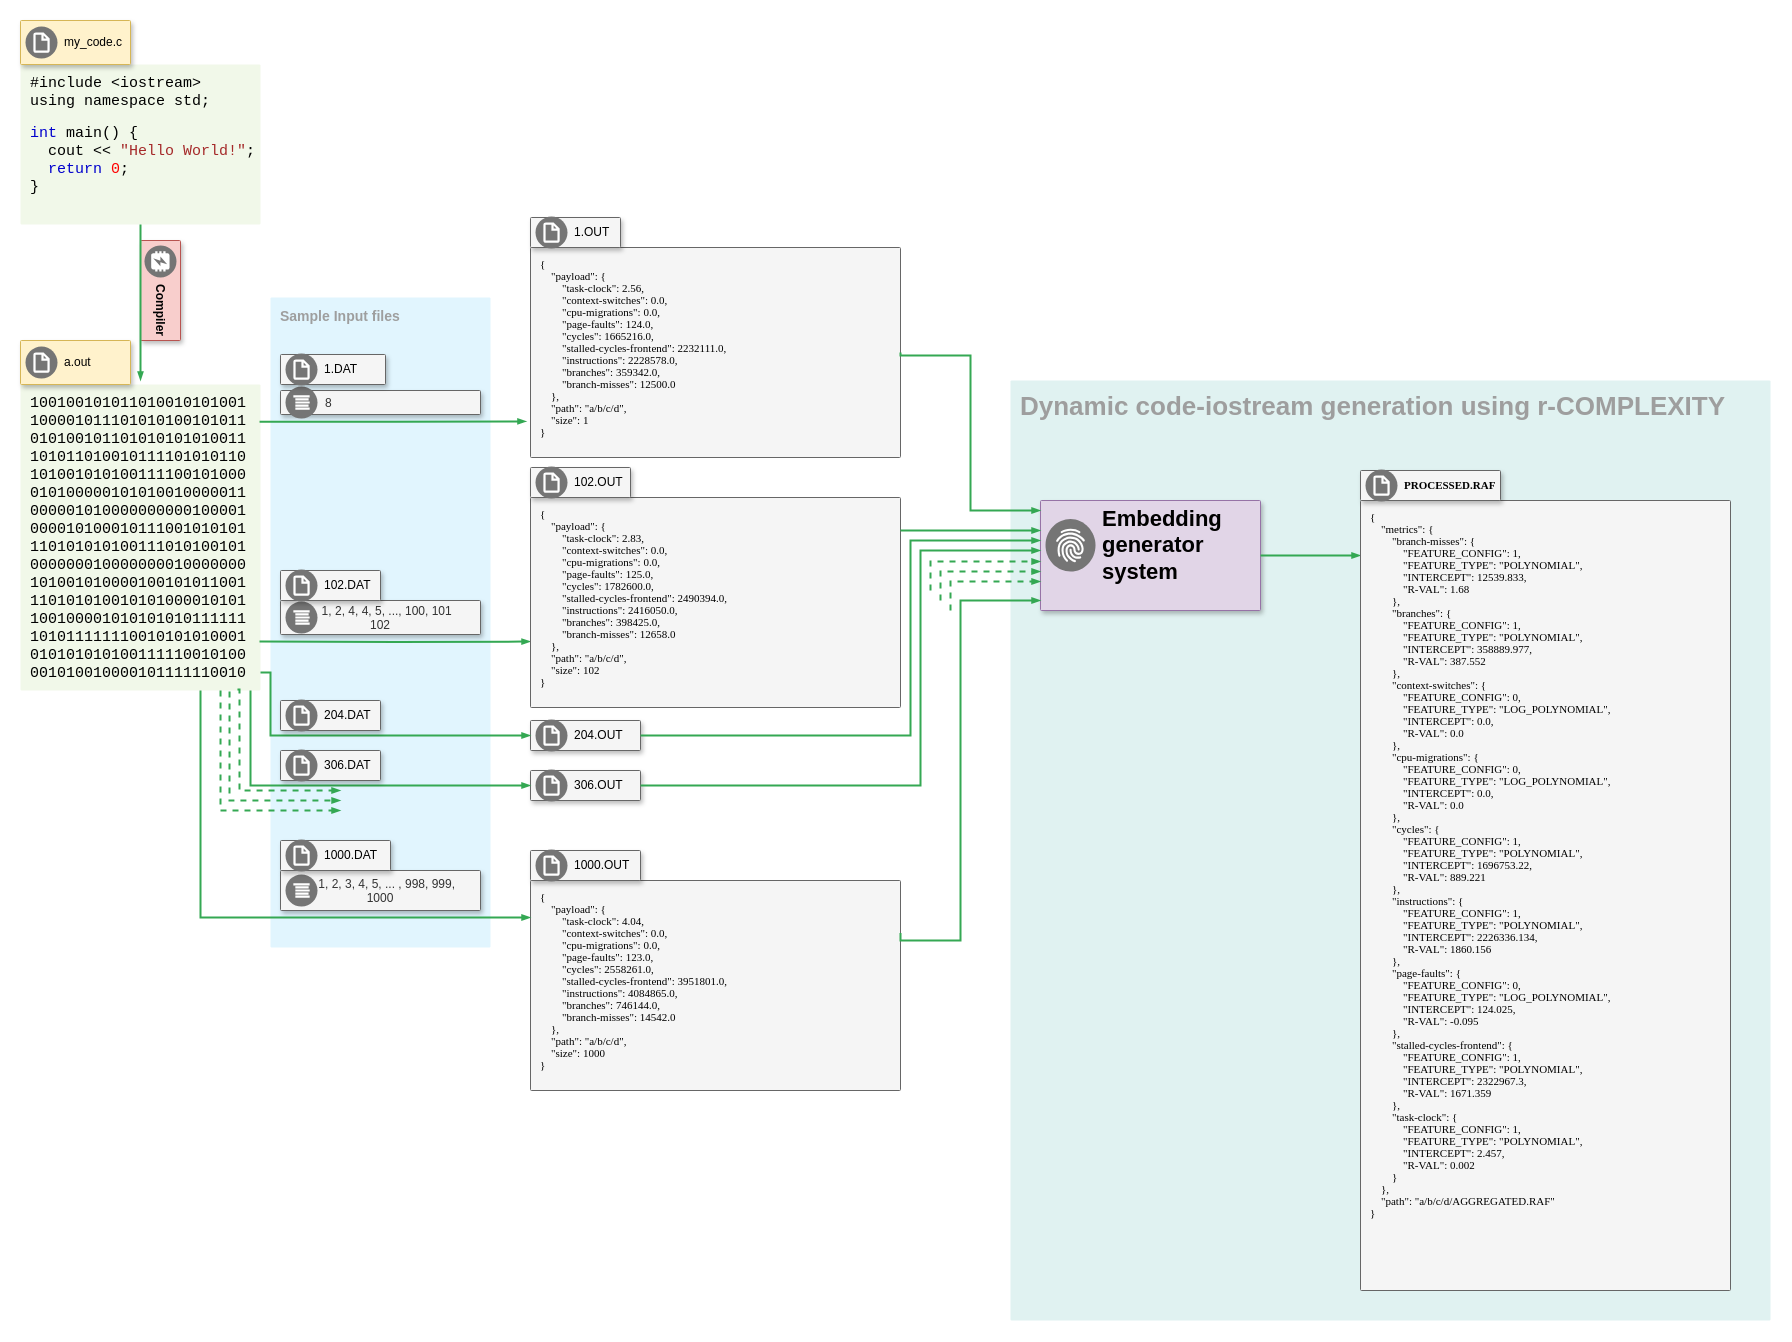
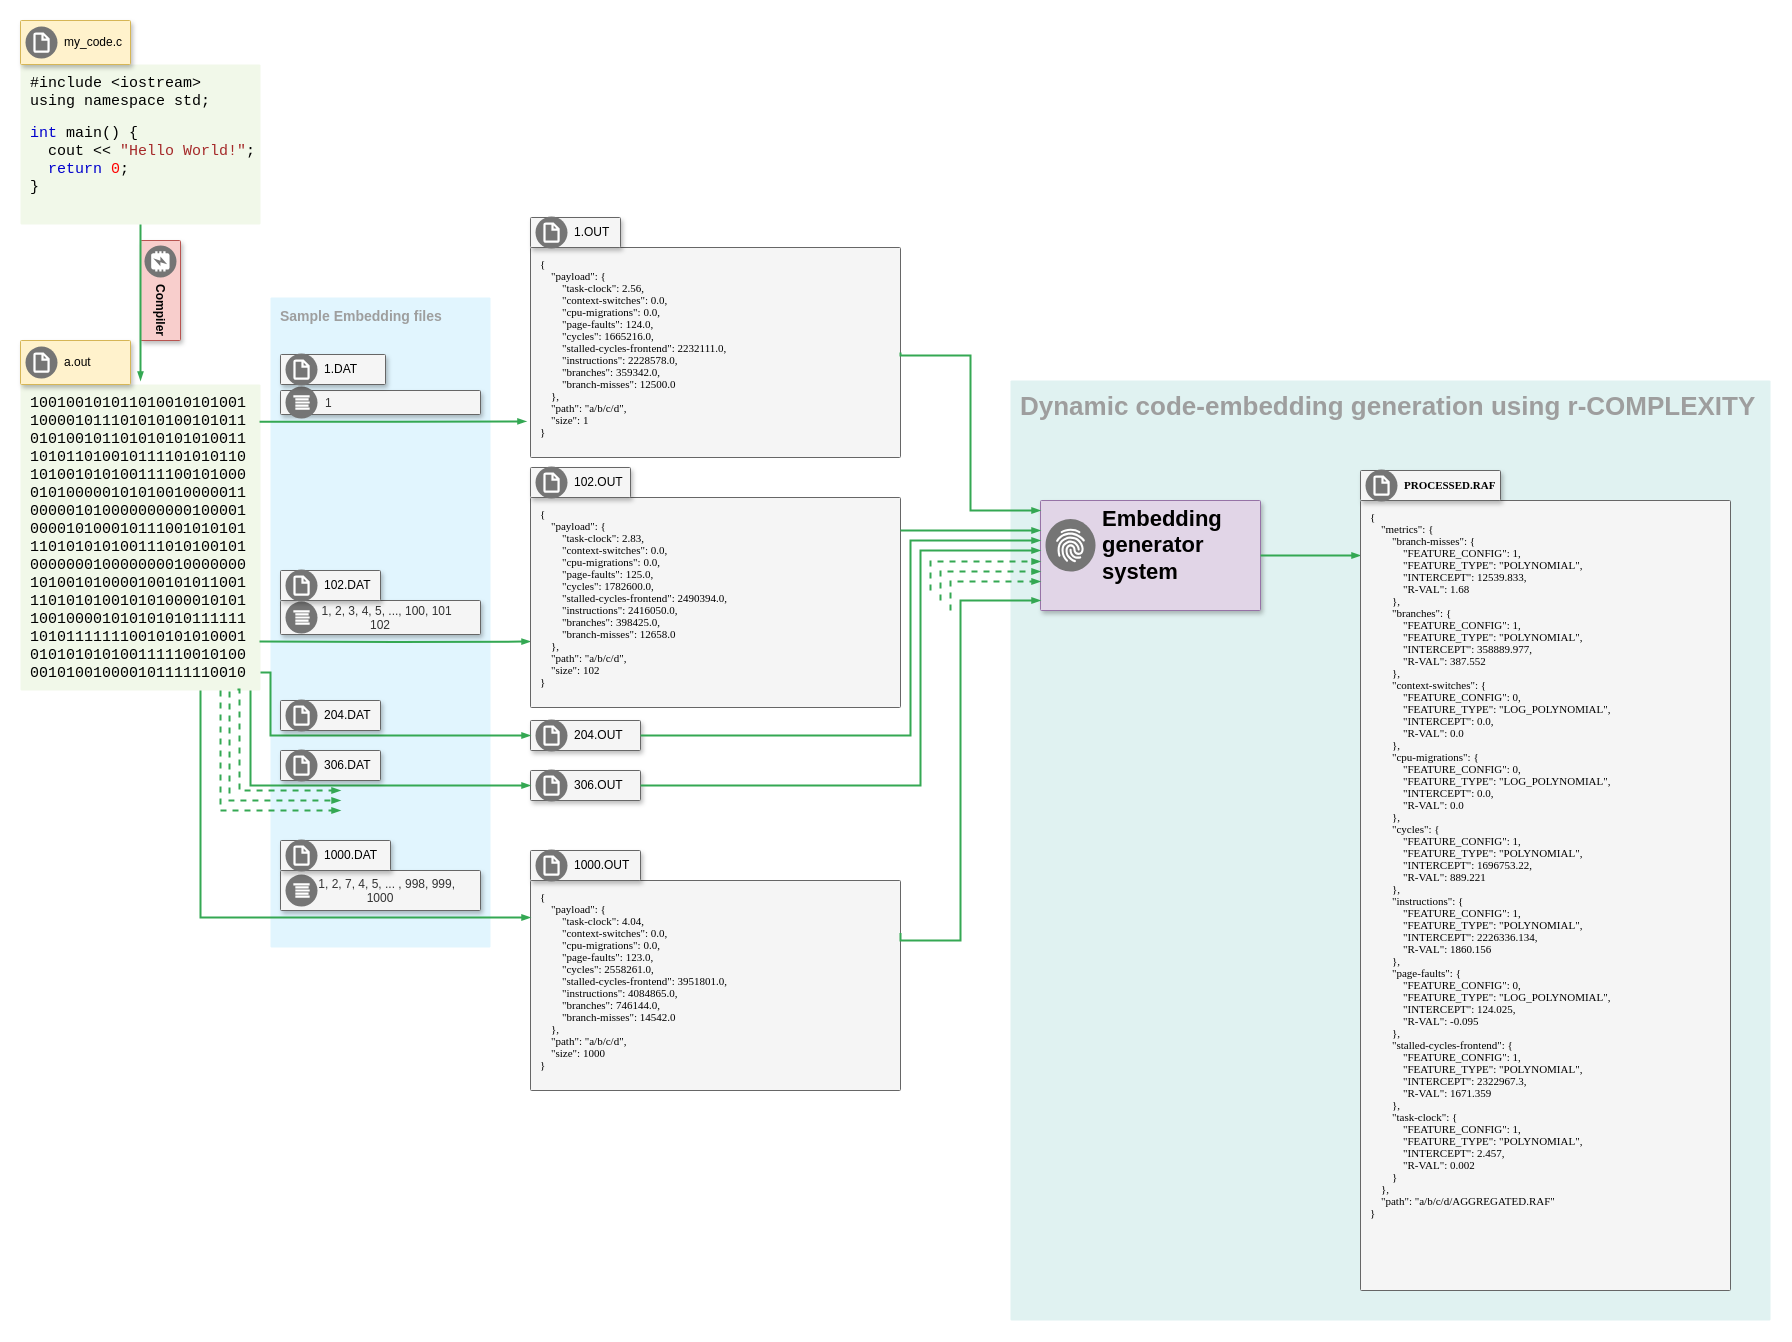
(333, 316) -> (345, 316)
(1179, 399) -> (1183, 399)
(380, 403) -> (380, 403)
(380, 611) -> (380, 611)
(380, 884) -> (380, 884)
